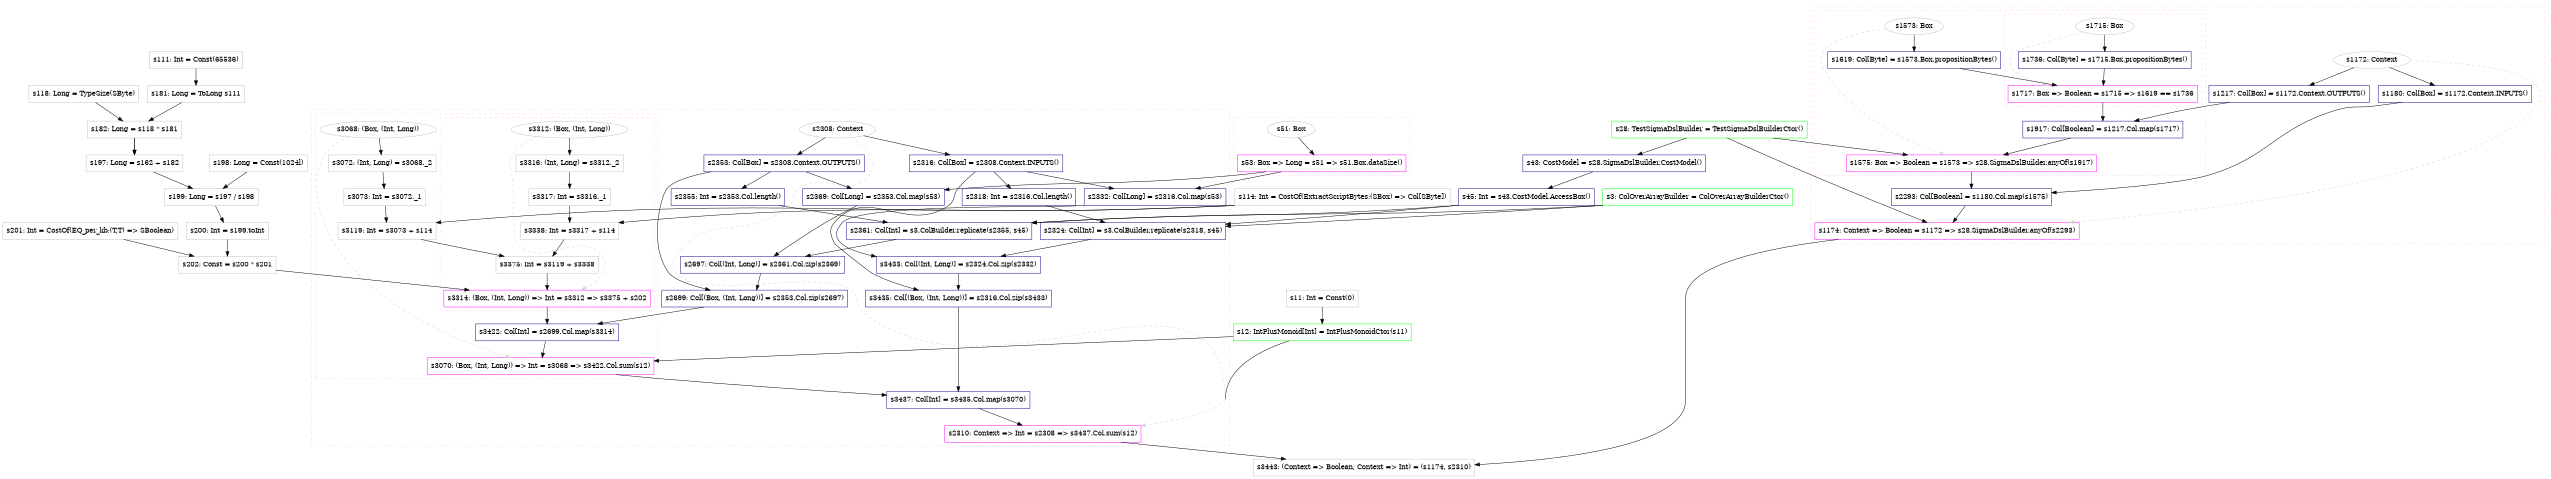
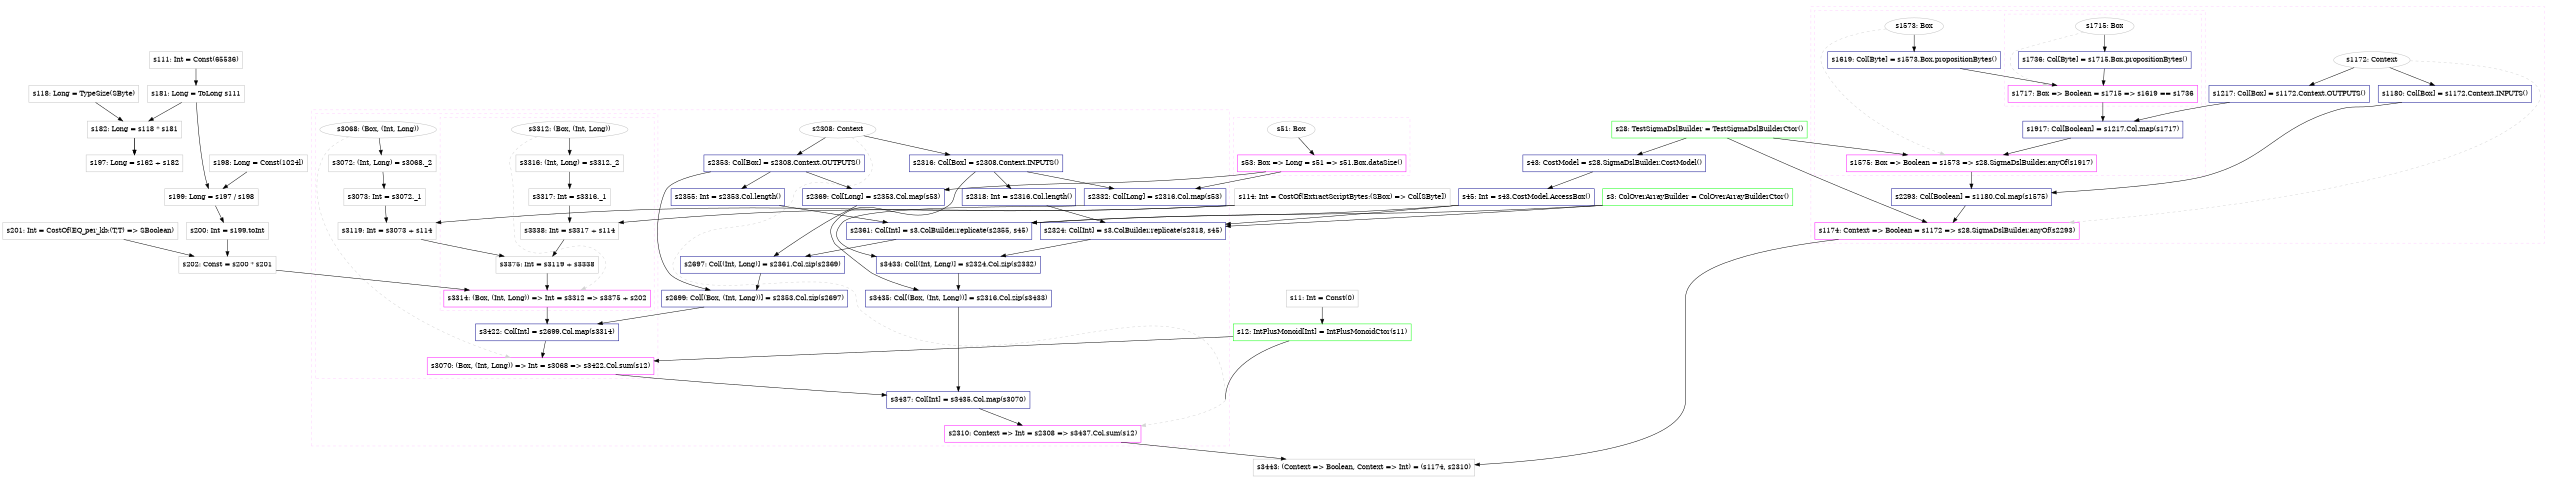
(171, 179) -> (200, 143)
